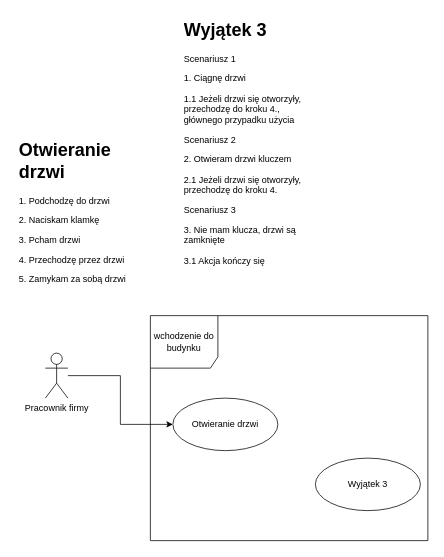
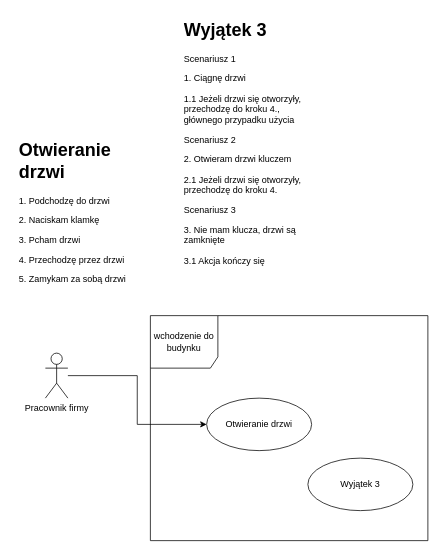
(225, 424) -> (259, 424)
(368, 484) -> (360, 484)
